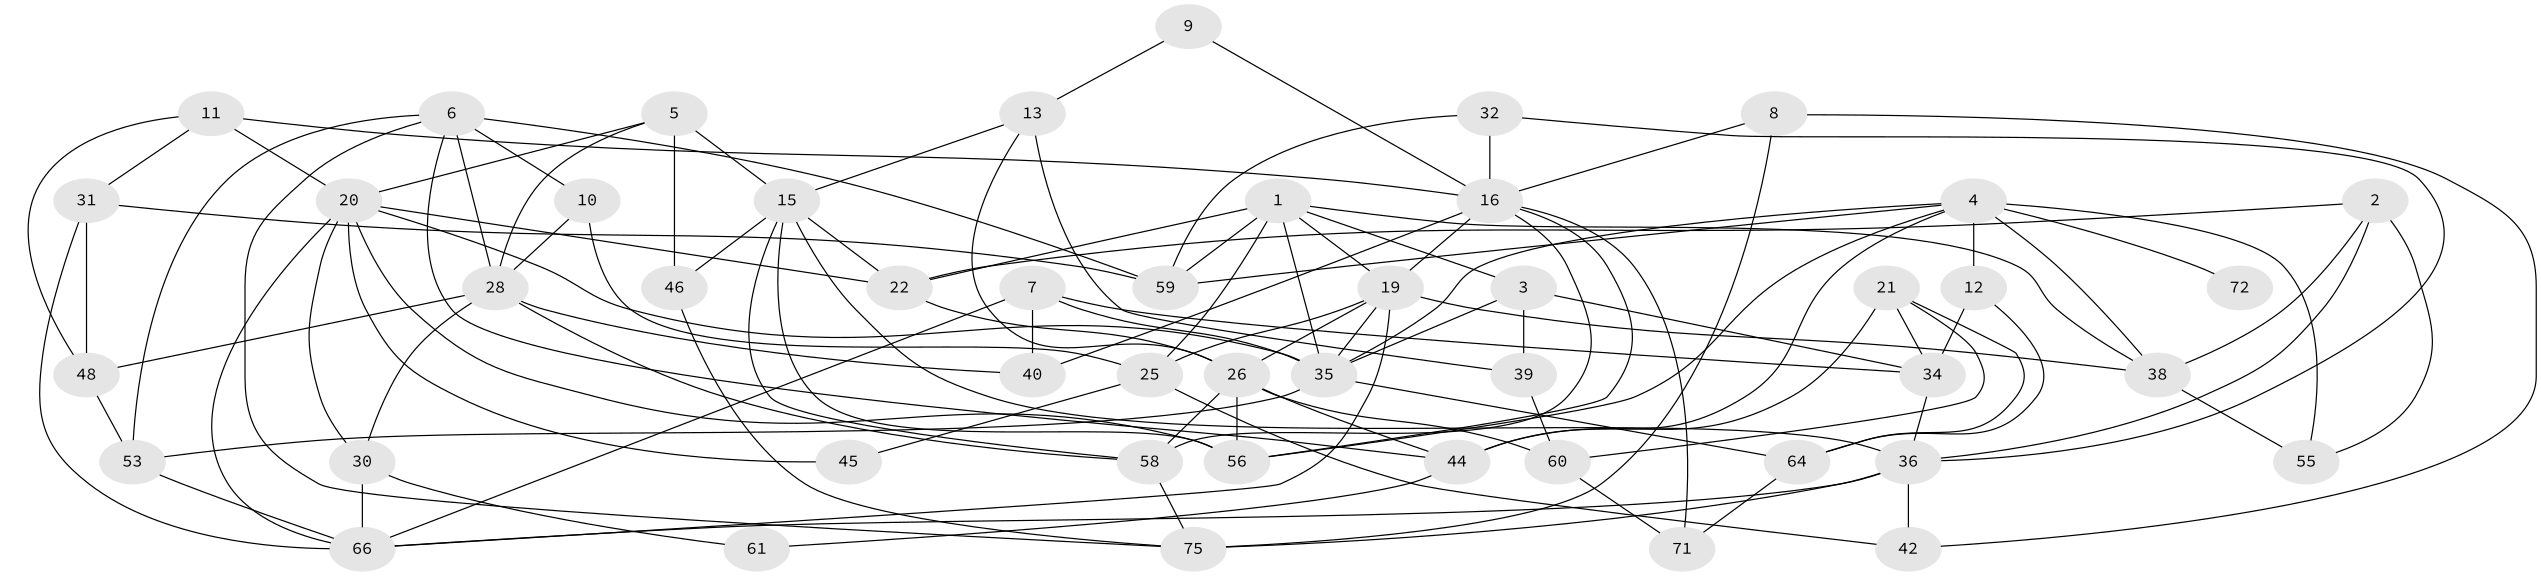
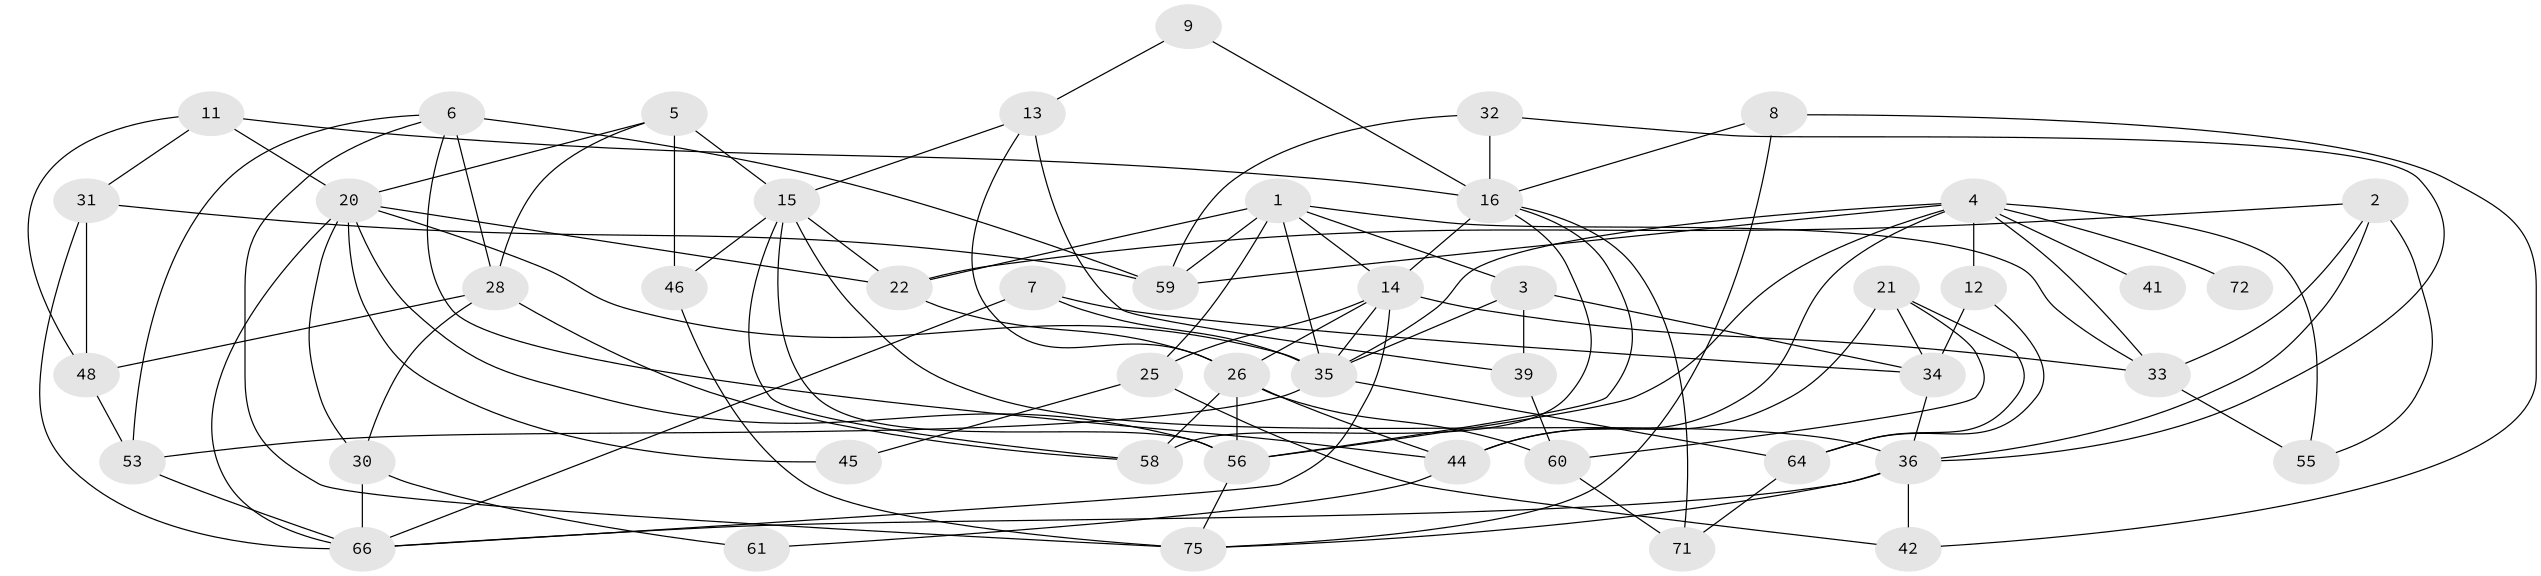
(587, 201) -> none
(1391, 288) -> (1391, 288)
none -> (2153, 288)
(1033, 375) -> none
(2158, 375) -> (2158, 375)
(1172, 506) -> (1216, 505)
